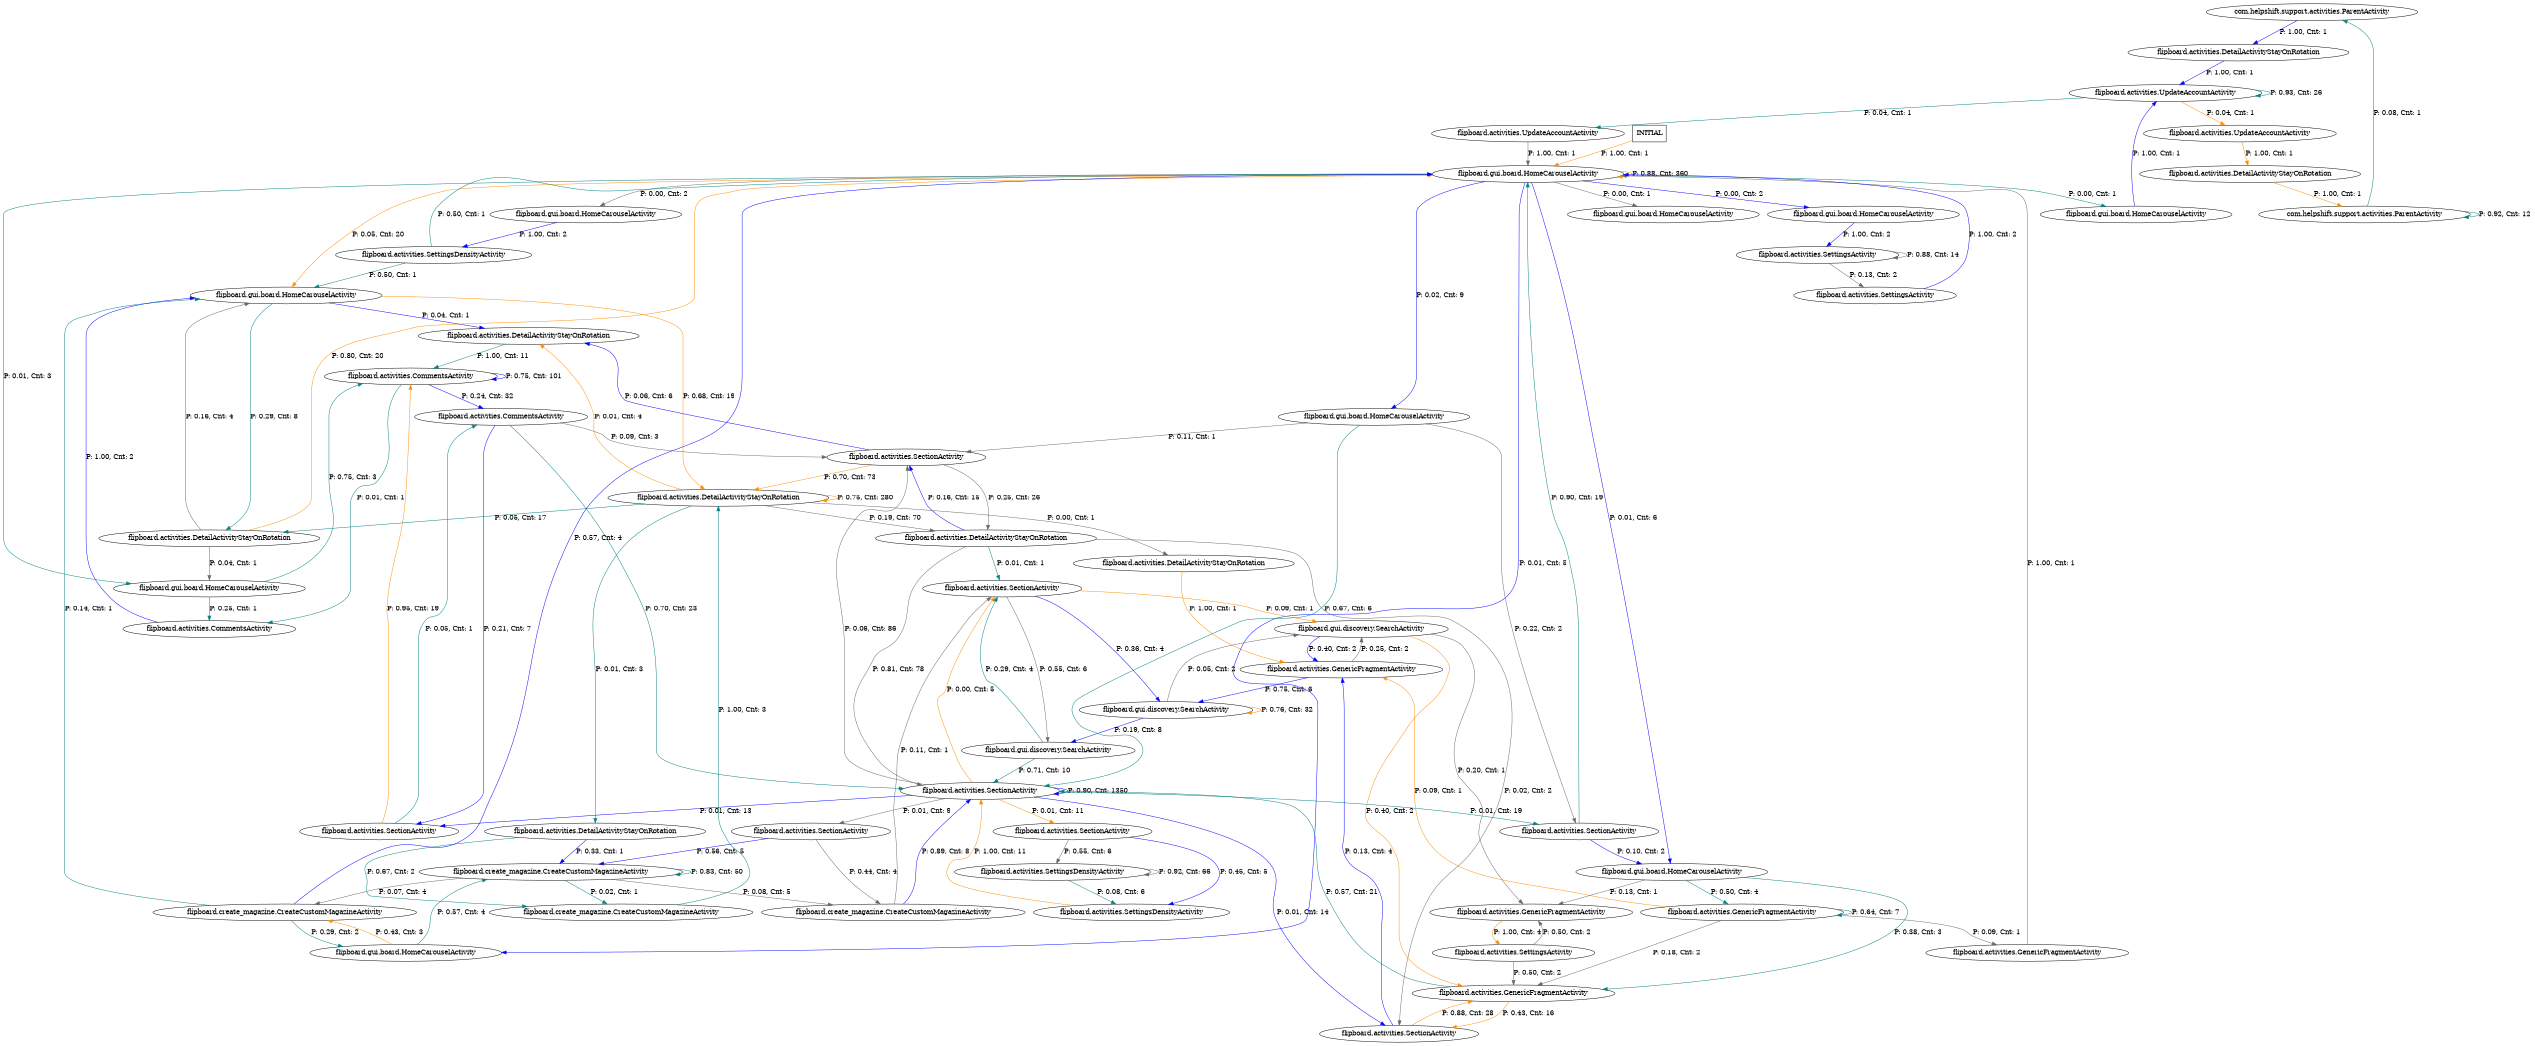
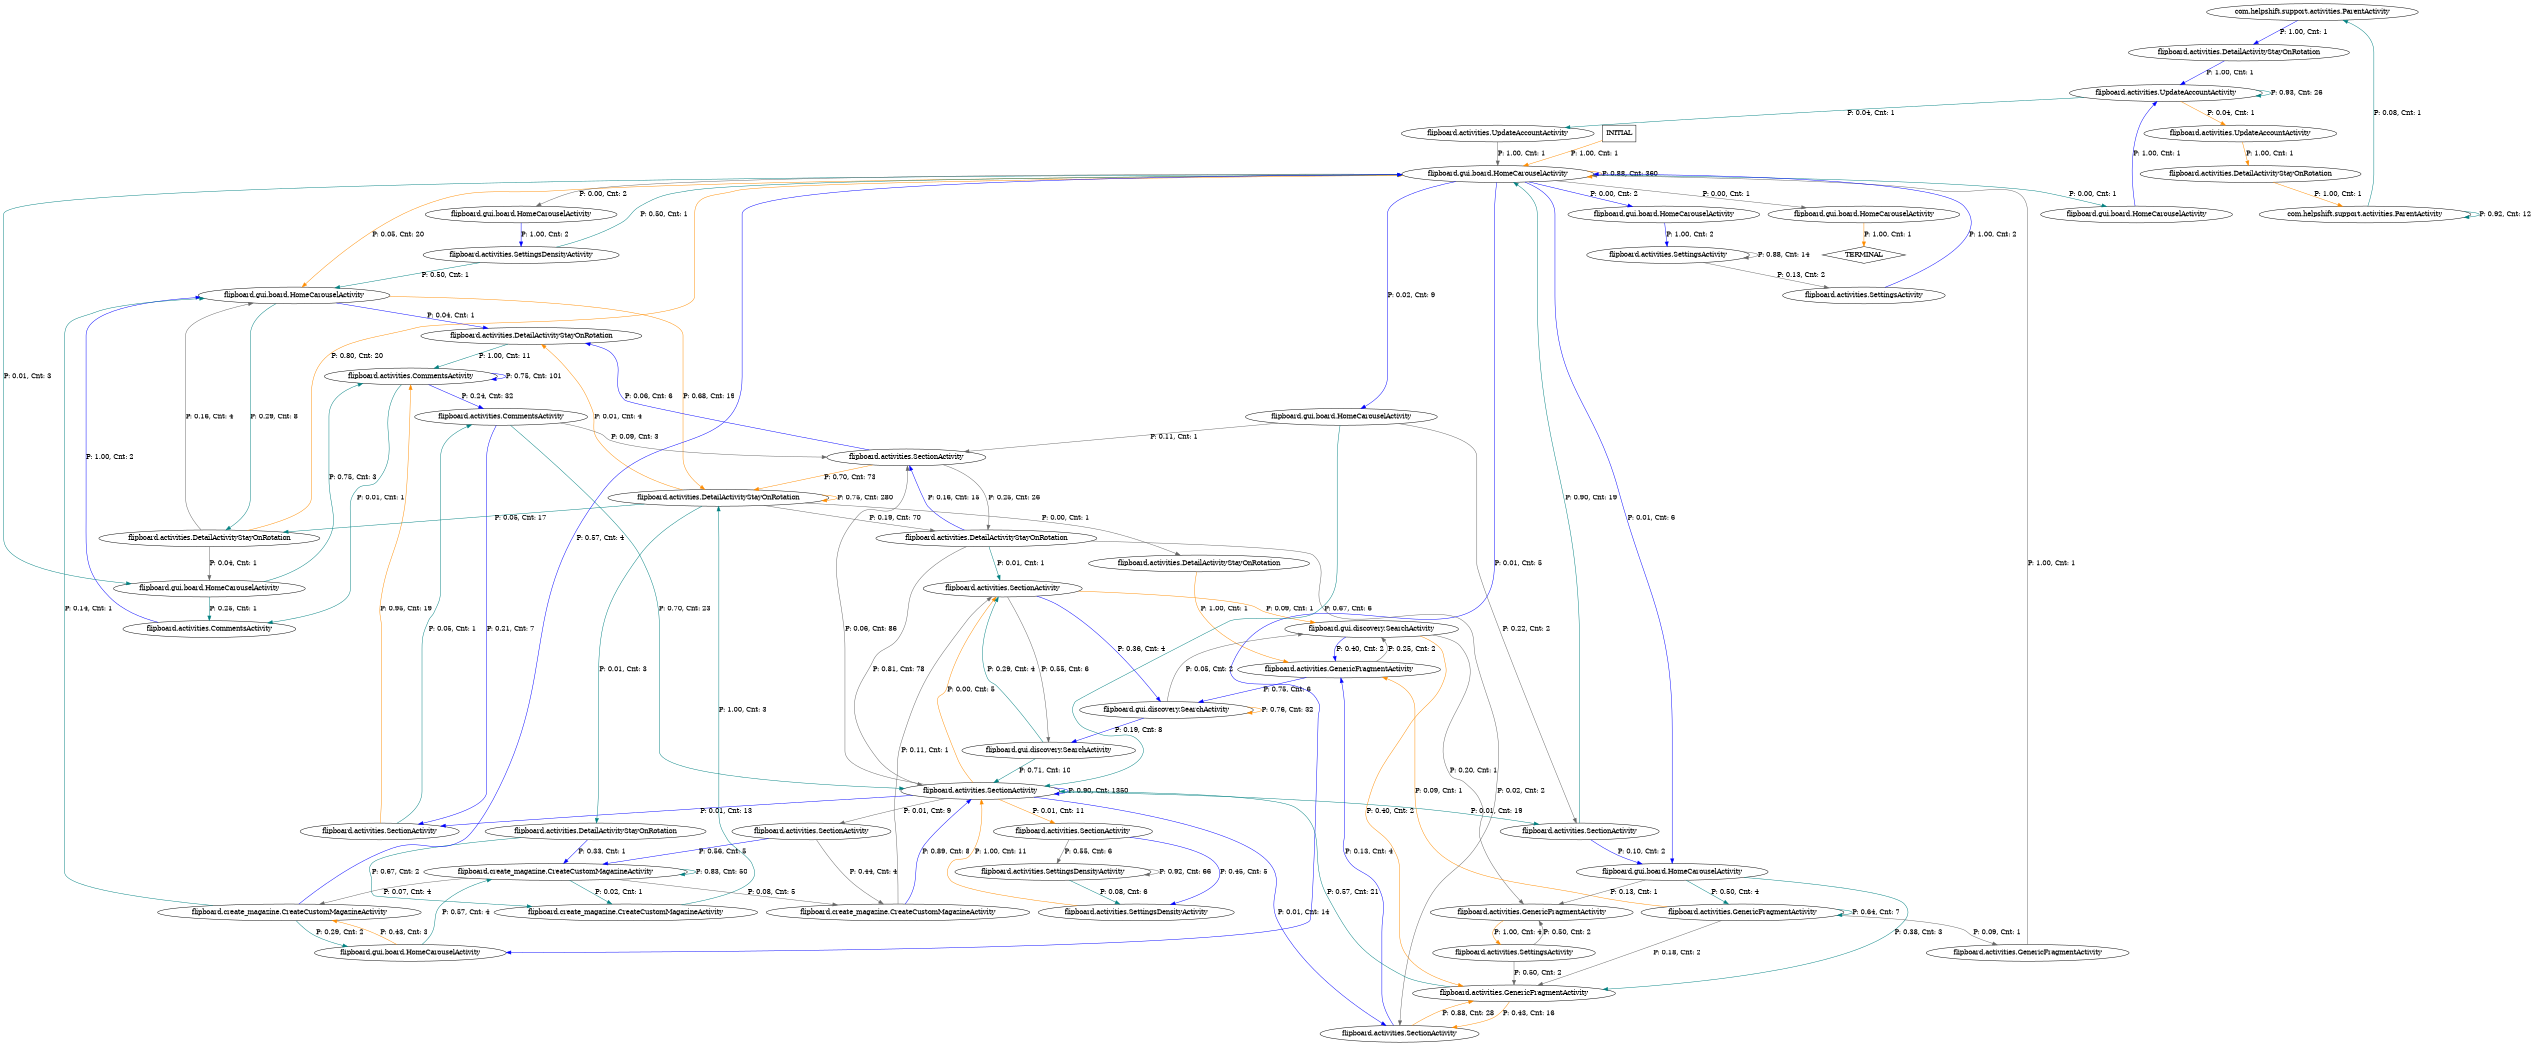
none -> (1864, 255)
